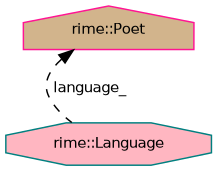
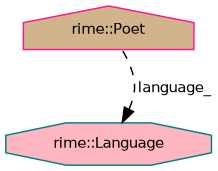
(48, 93) -> (134, 79)
